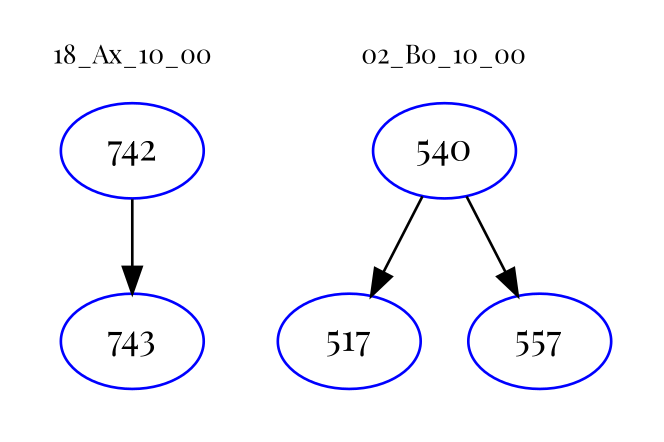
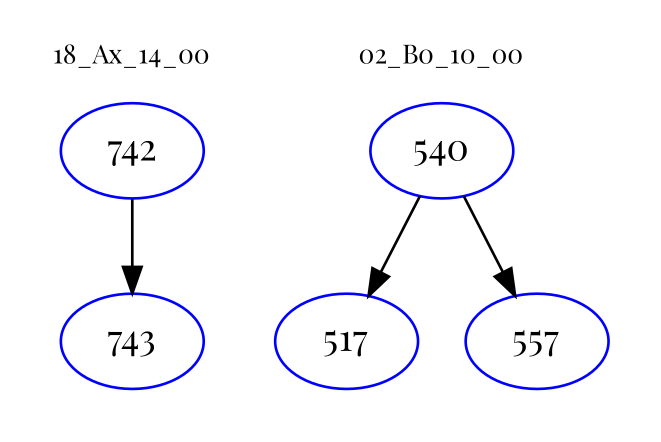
(134, 57) -> (132, 57)
